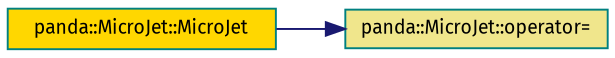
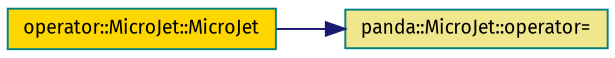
(142, 29) -> (142, 29)
